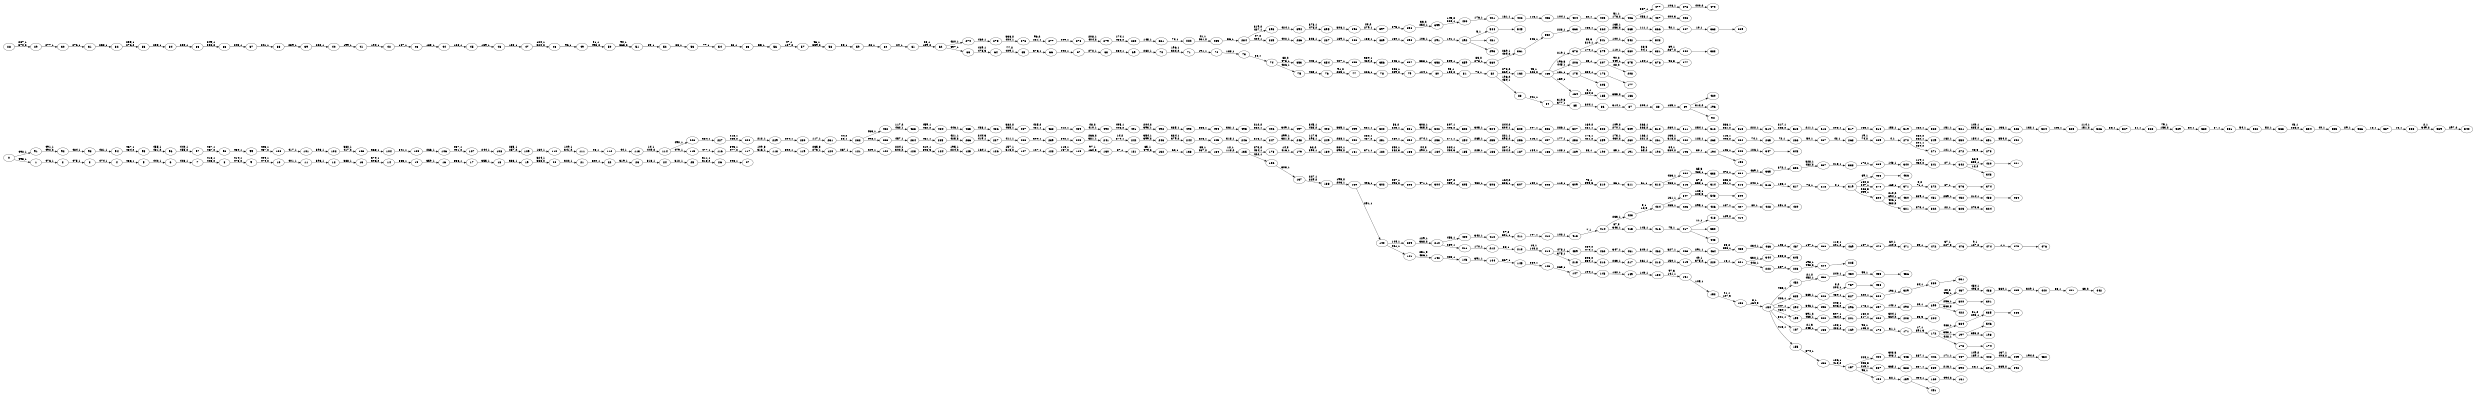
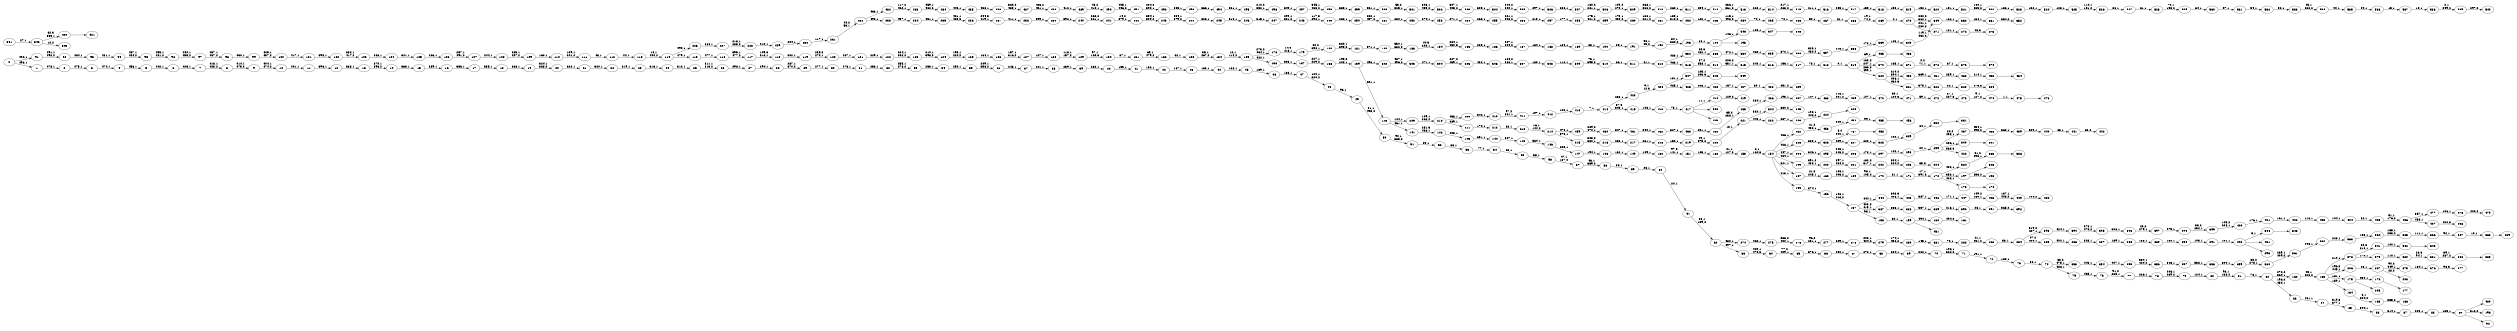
none -> (763, 68)
(1919, 165) -> (1927, 38)
